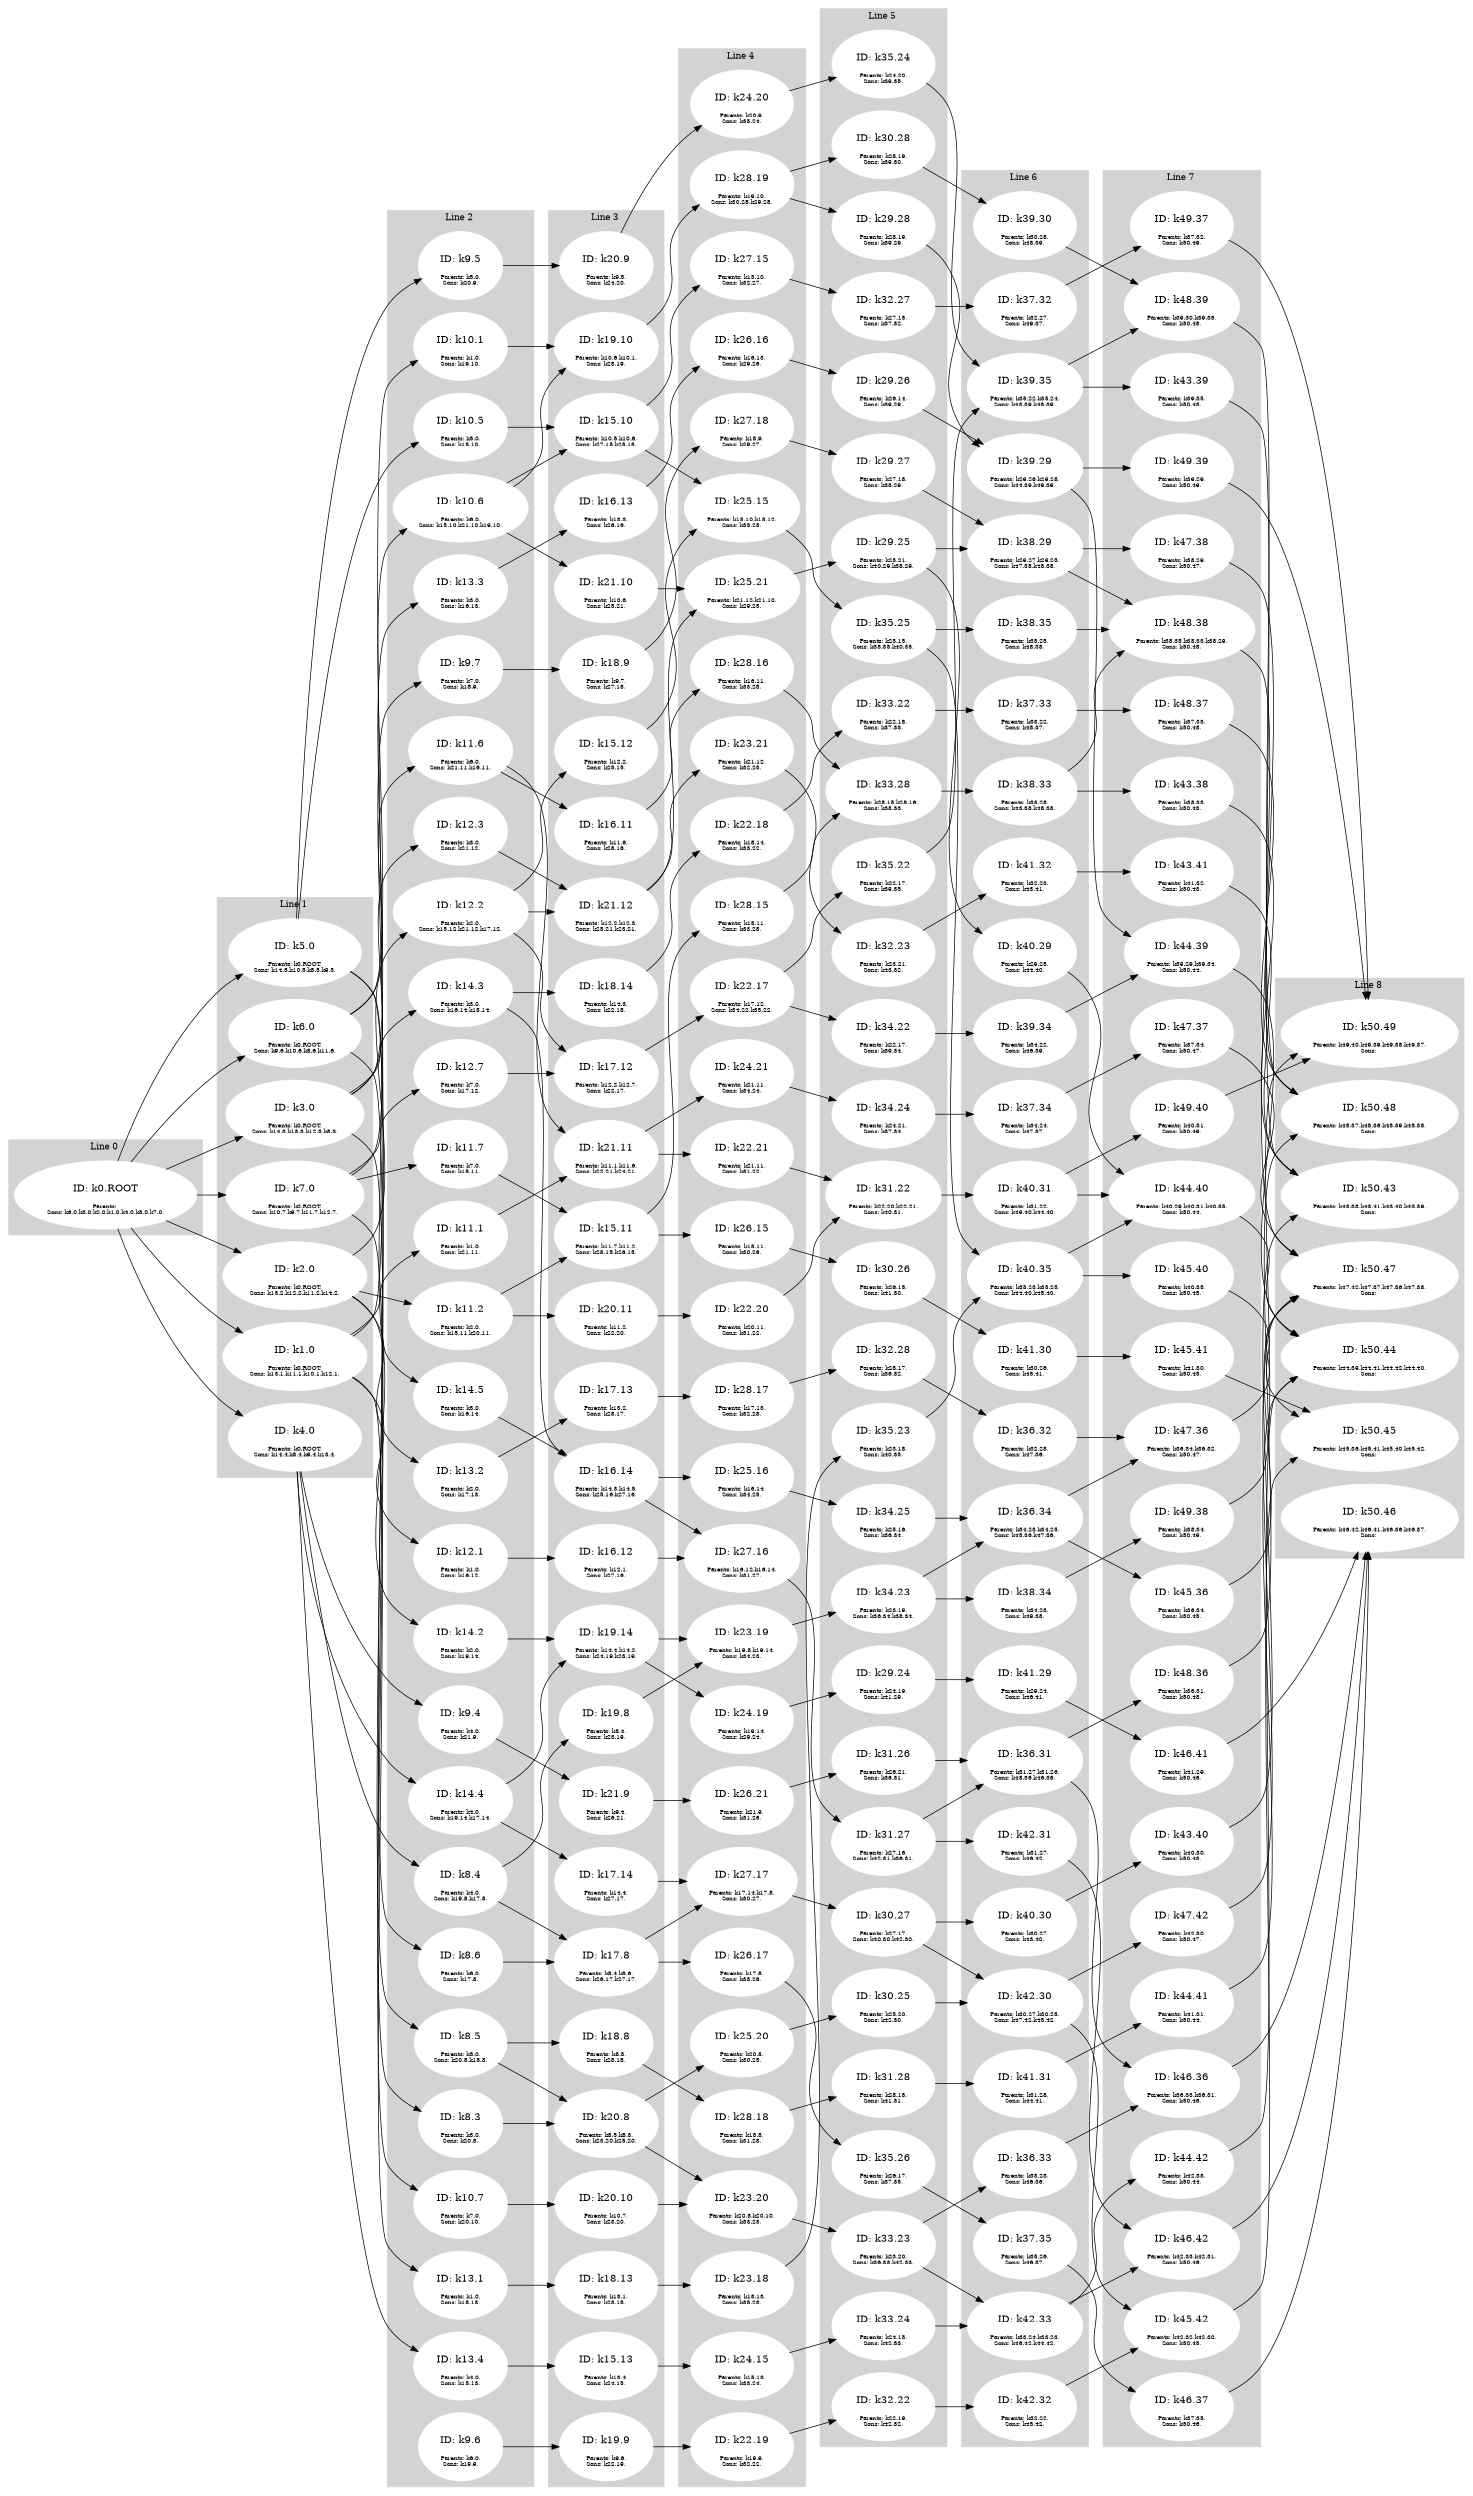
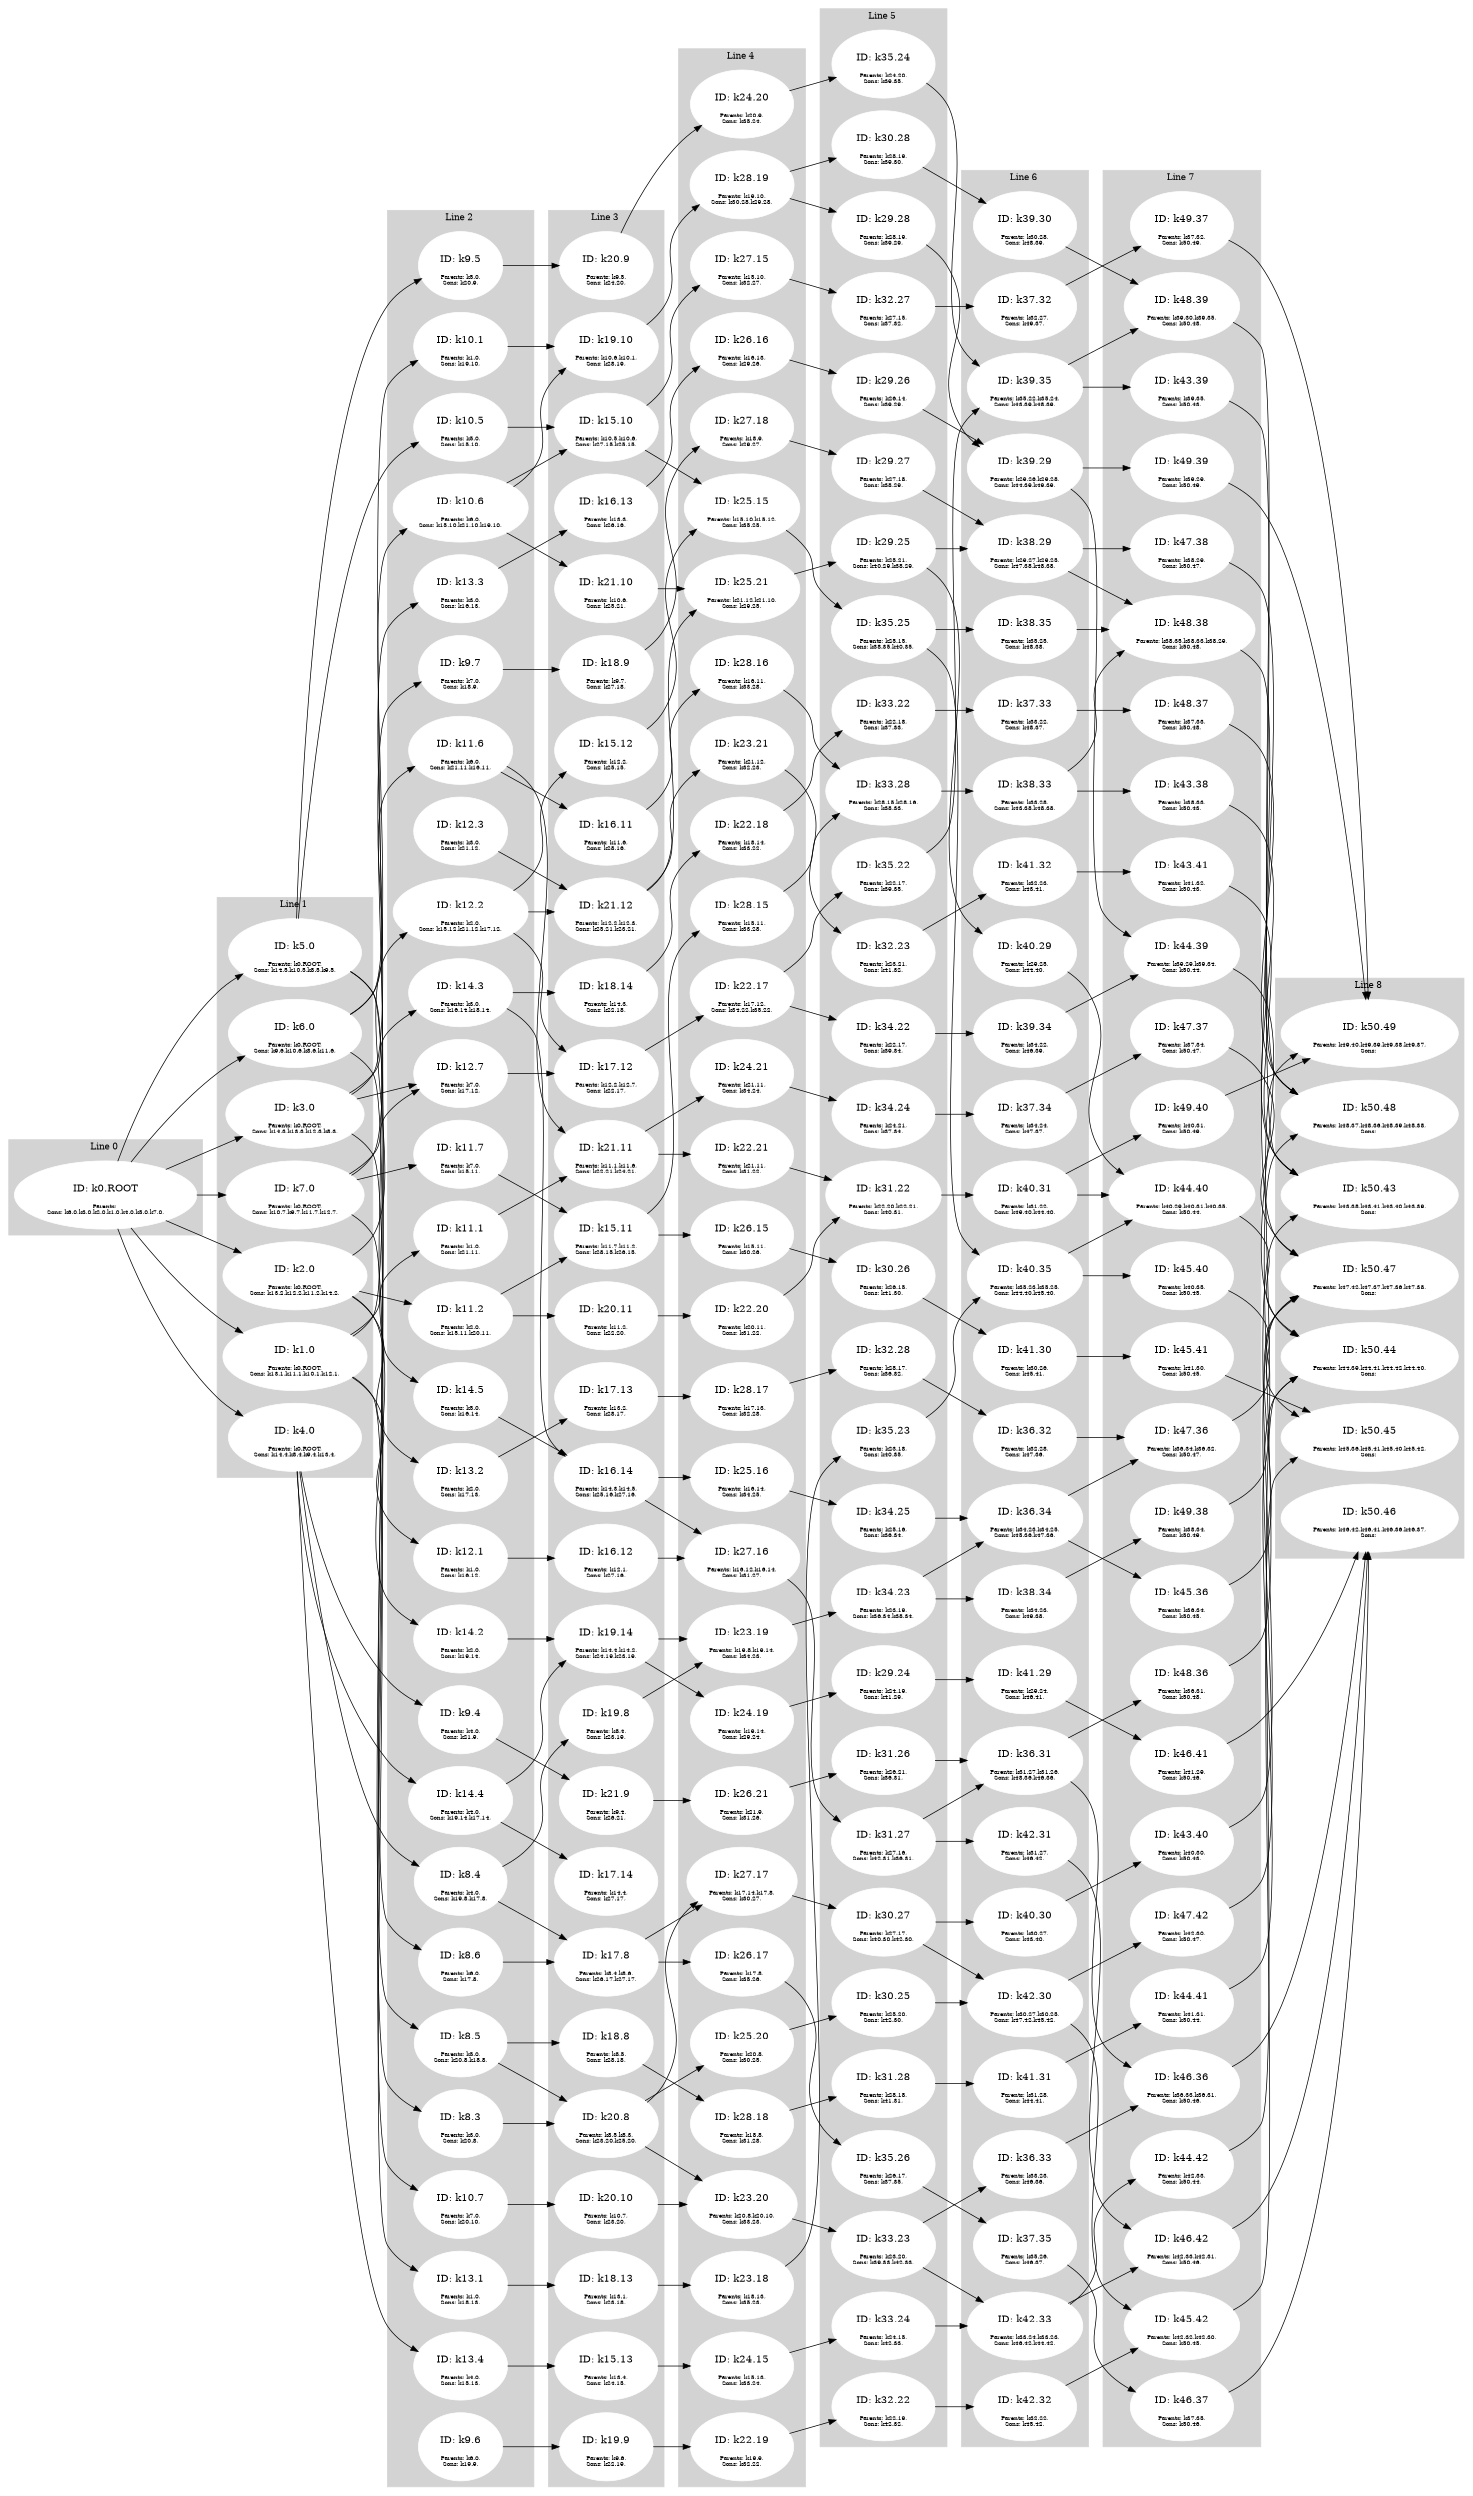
(884, 970) -> (884, 970)
(380, 971) -> (392, 1090)
(669, 1881) -> (671, 2005)
(884, 2263) -> (884, 2263)
